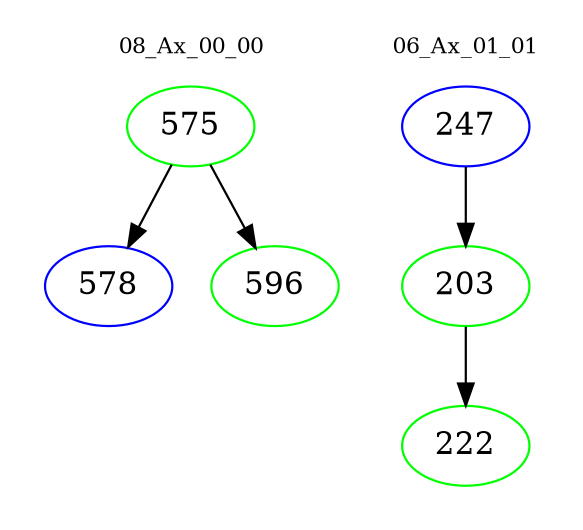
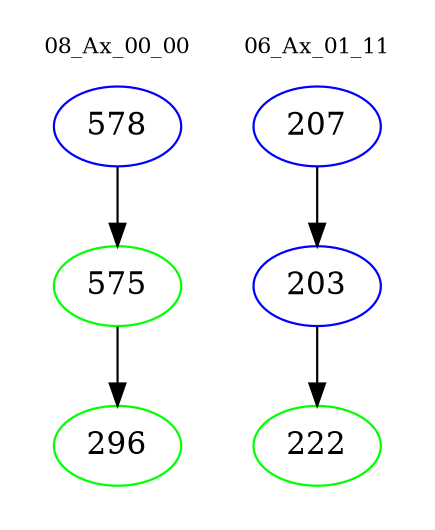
(466, 48) -> (317, 48)
(466, 126) -> (317, 126)
(155, 196) -> (118, 195)
(275, 286) -> (118, 446)
(466, 286) -> (317, 286)
